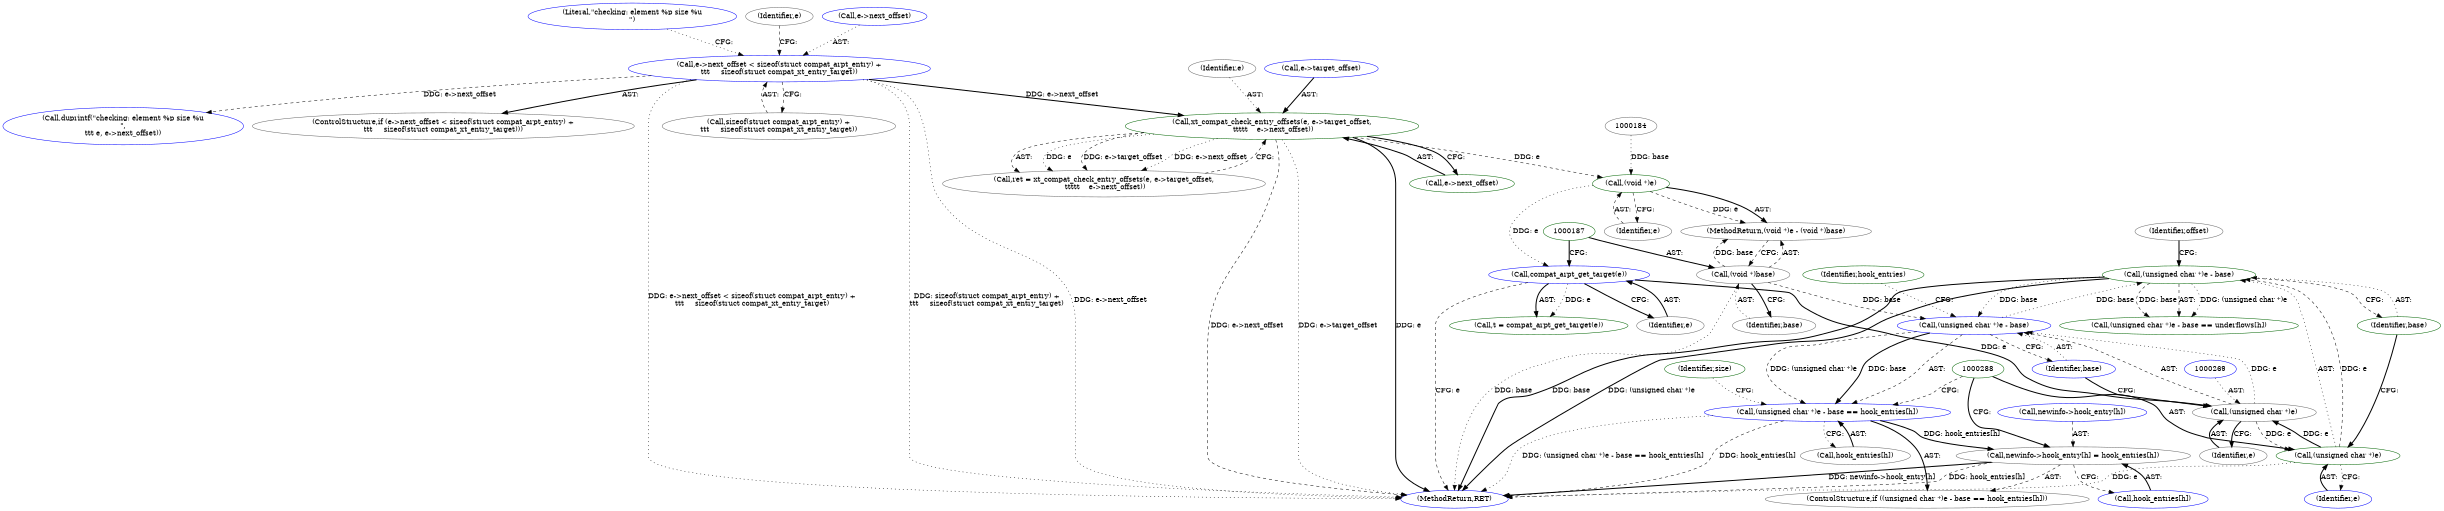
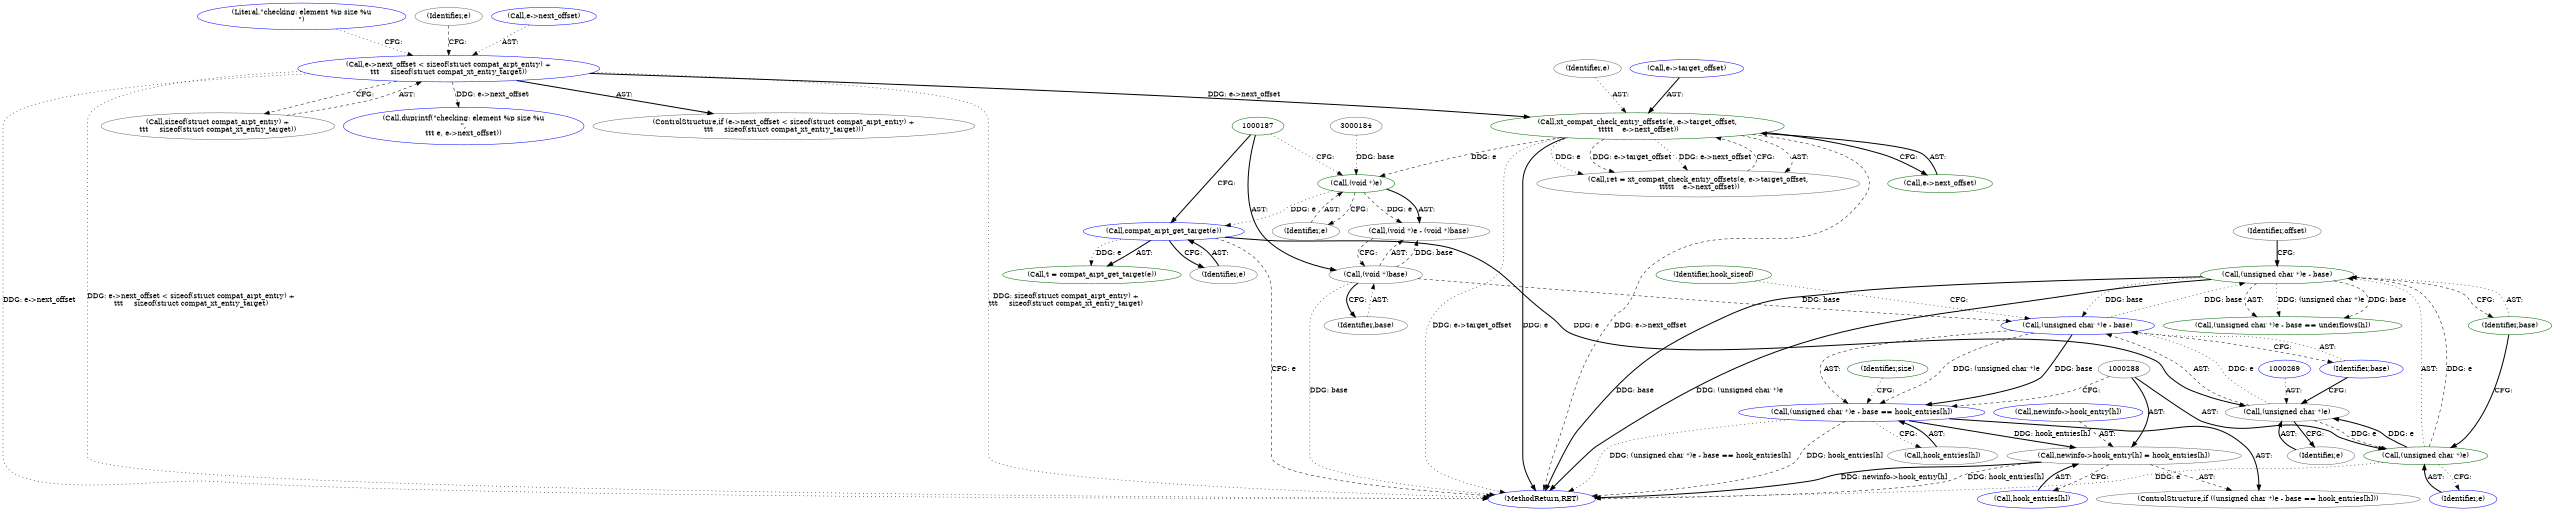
(1631, 126) -> (1356, 126)
none -> (1304, 153)
(1776, 231) -> (1419, 231)
(1863, 275) -> (1714, 275)
(1978, 369) -> (2124, 369)
(1983, 412) -> (2158, 412)
